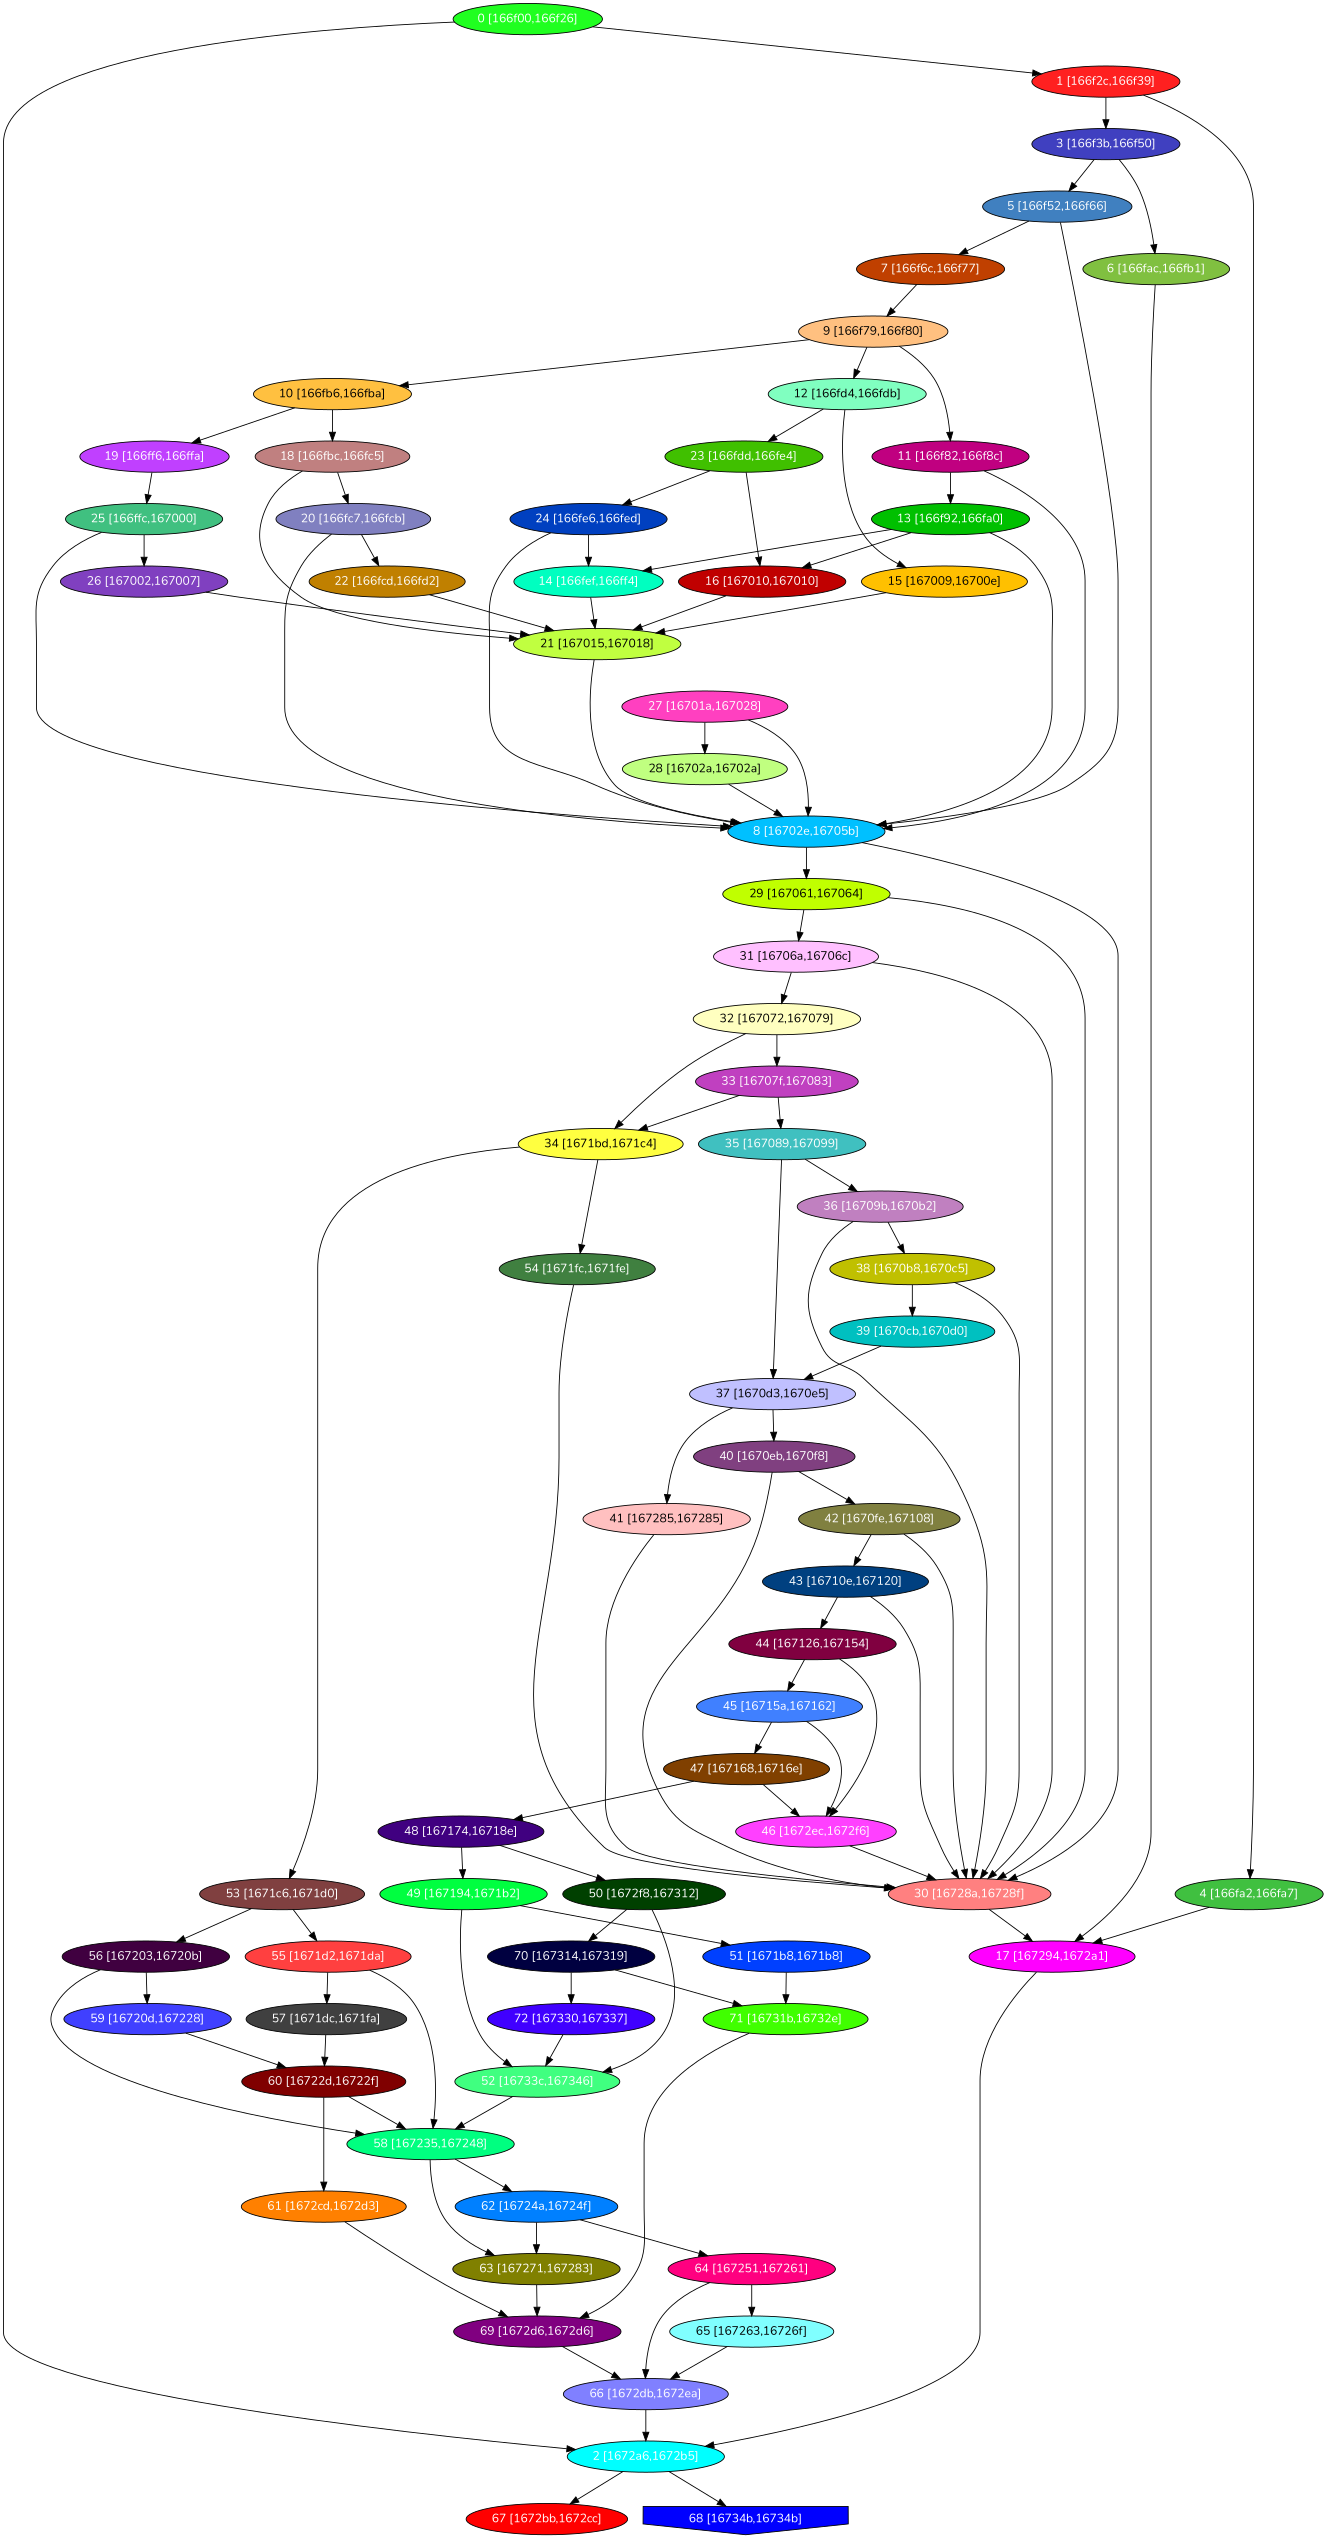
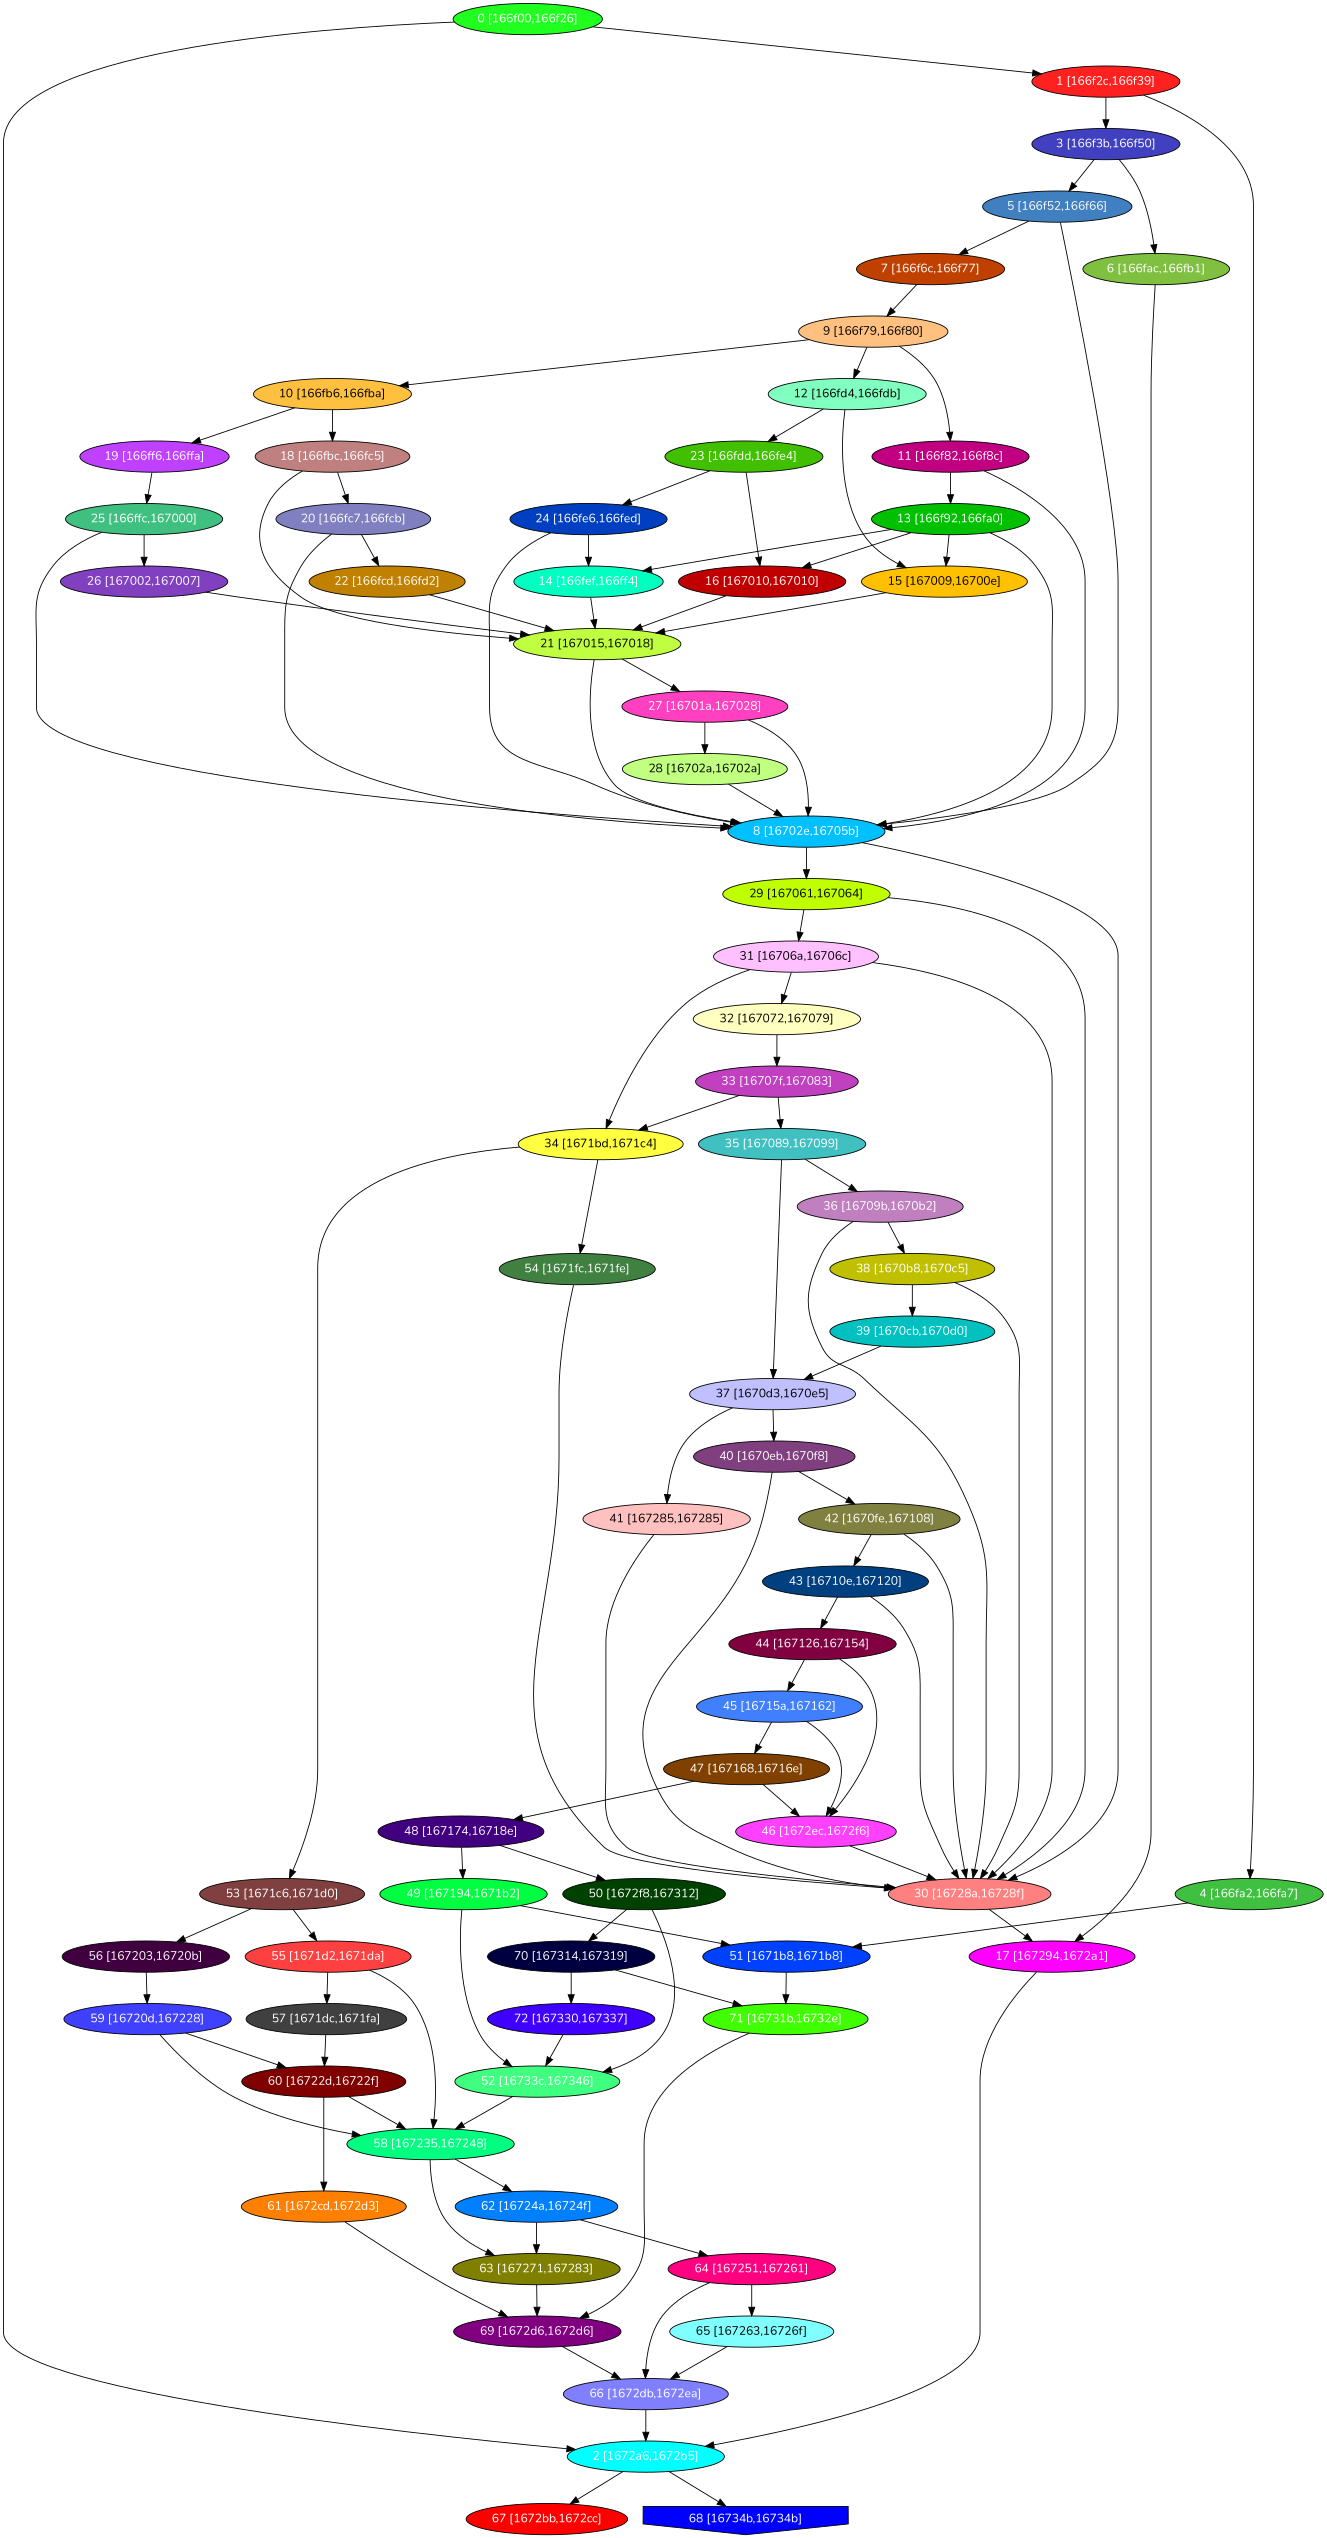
none -> (948, 546)
none -> (647, 673)
(679, 1072) -> (662, 1028)
(1156, 1924) -> (1025, 1924)
(156, 2089) -> (246, 2103)
